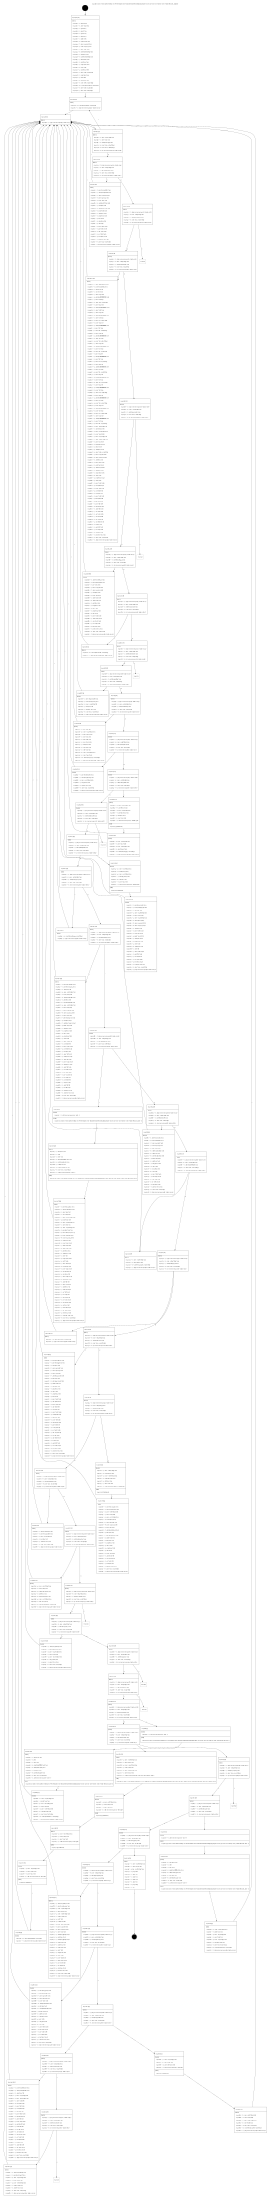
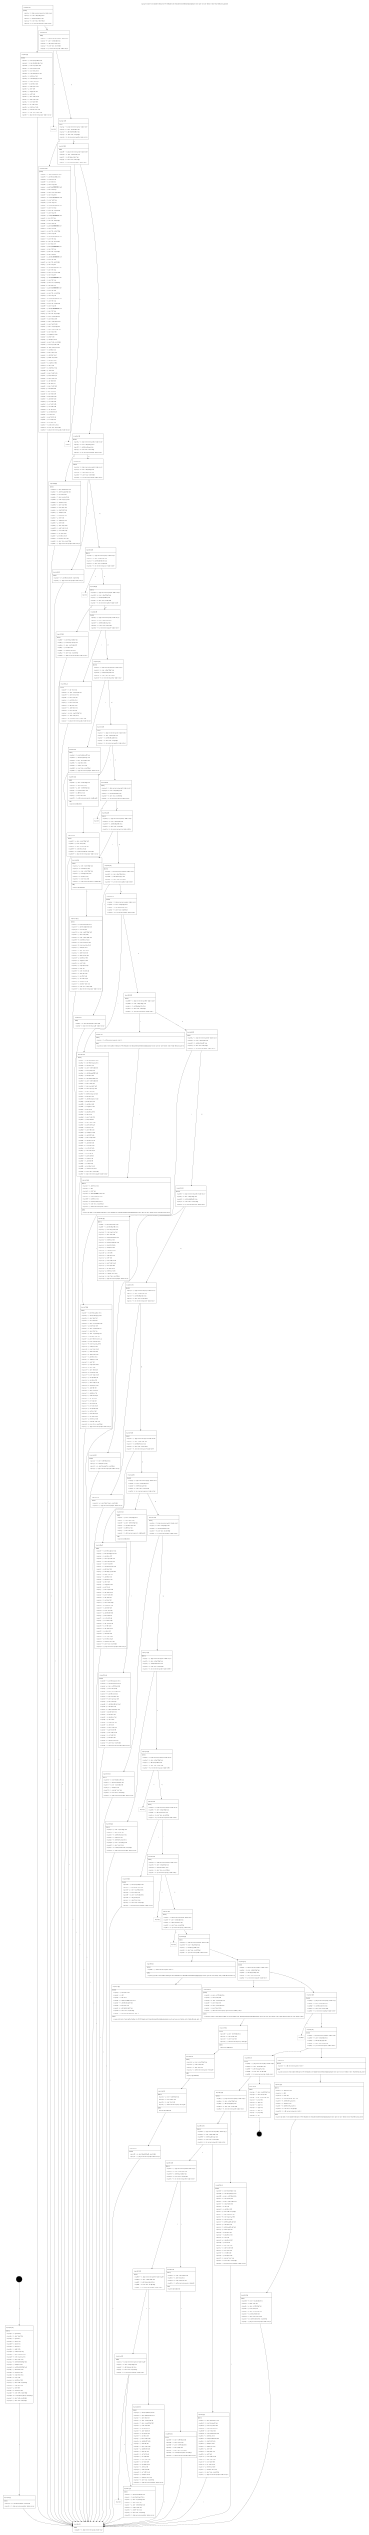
(107, 141) -> none
(48, 1806) -> none
